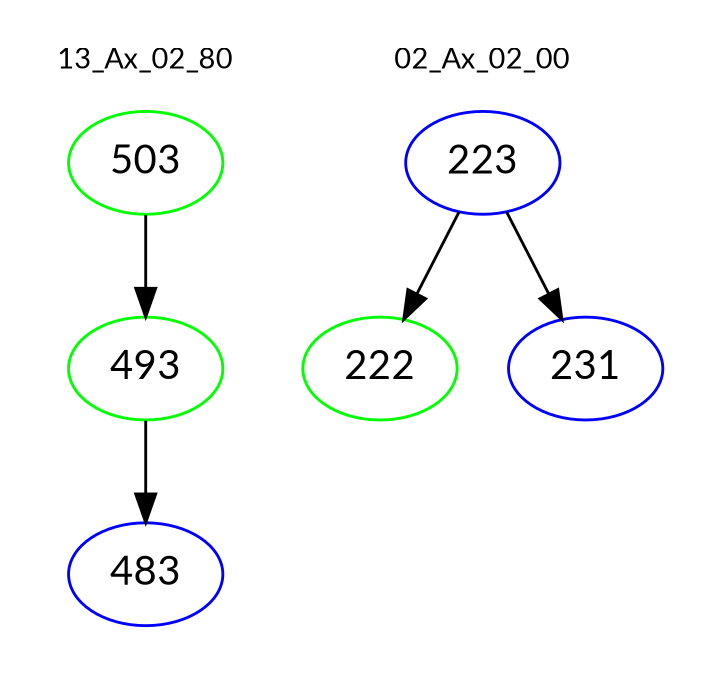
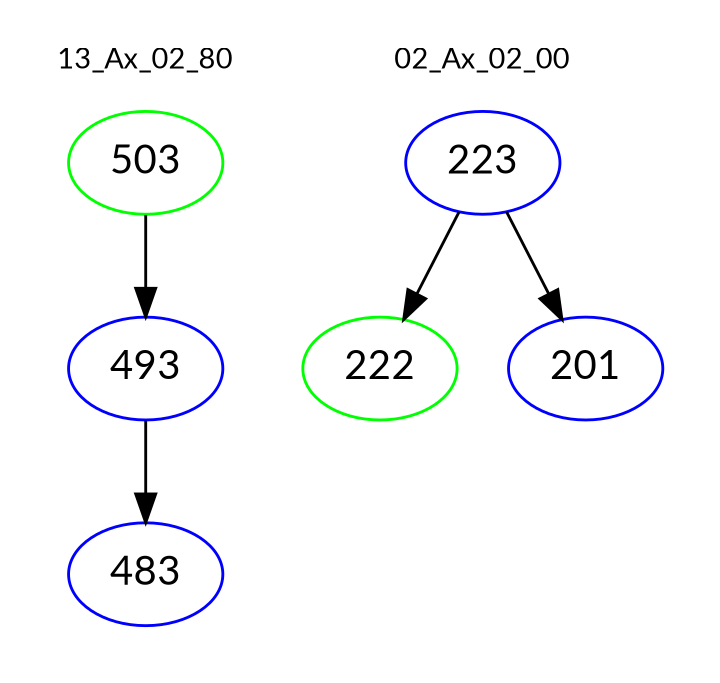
(146, 369) -> (146, 369)
(586, 369) -> (586, 369)
